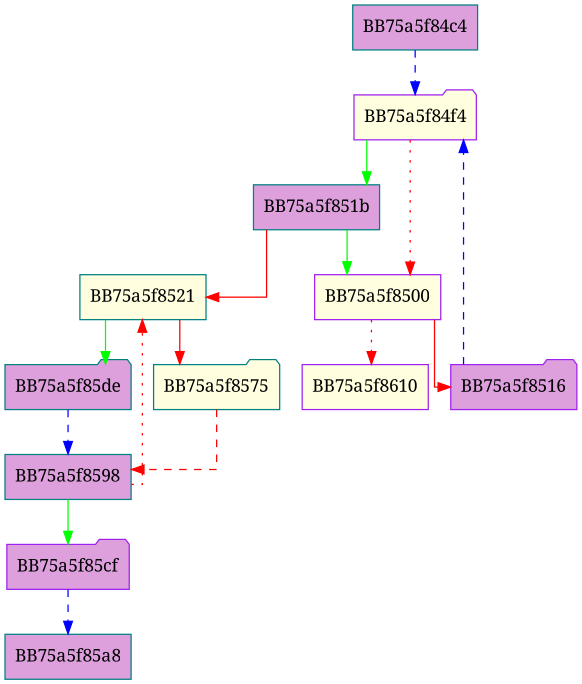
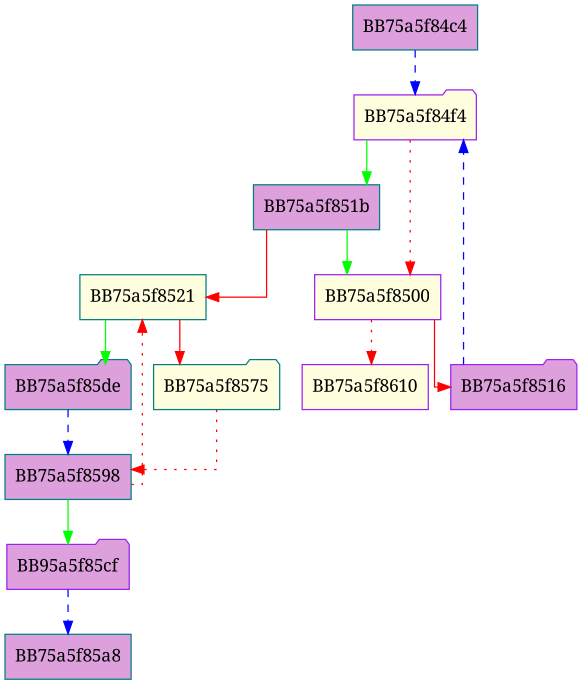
(210, 469) -> (210, 469)
(68, 567) -> (68, 567)
